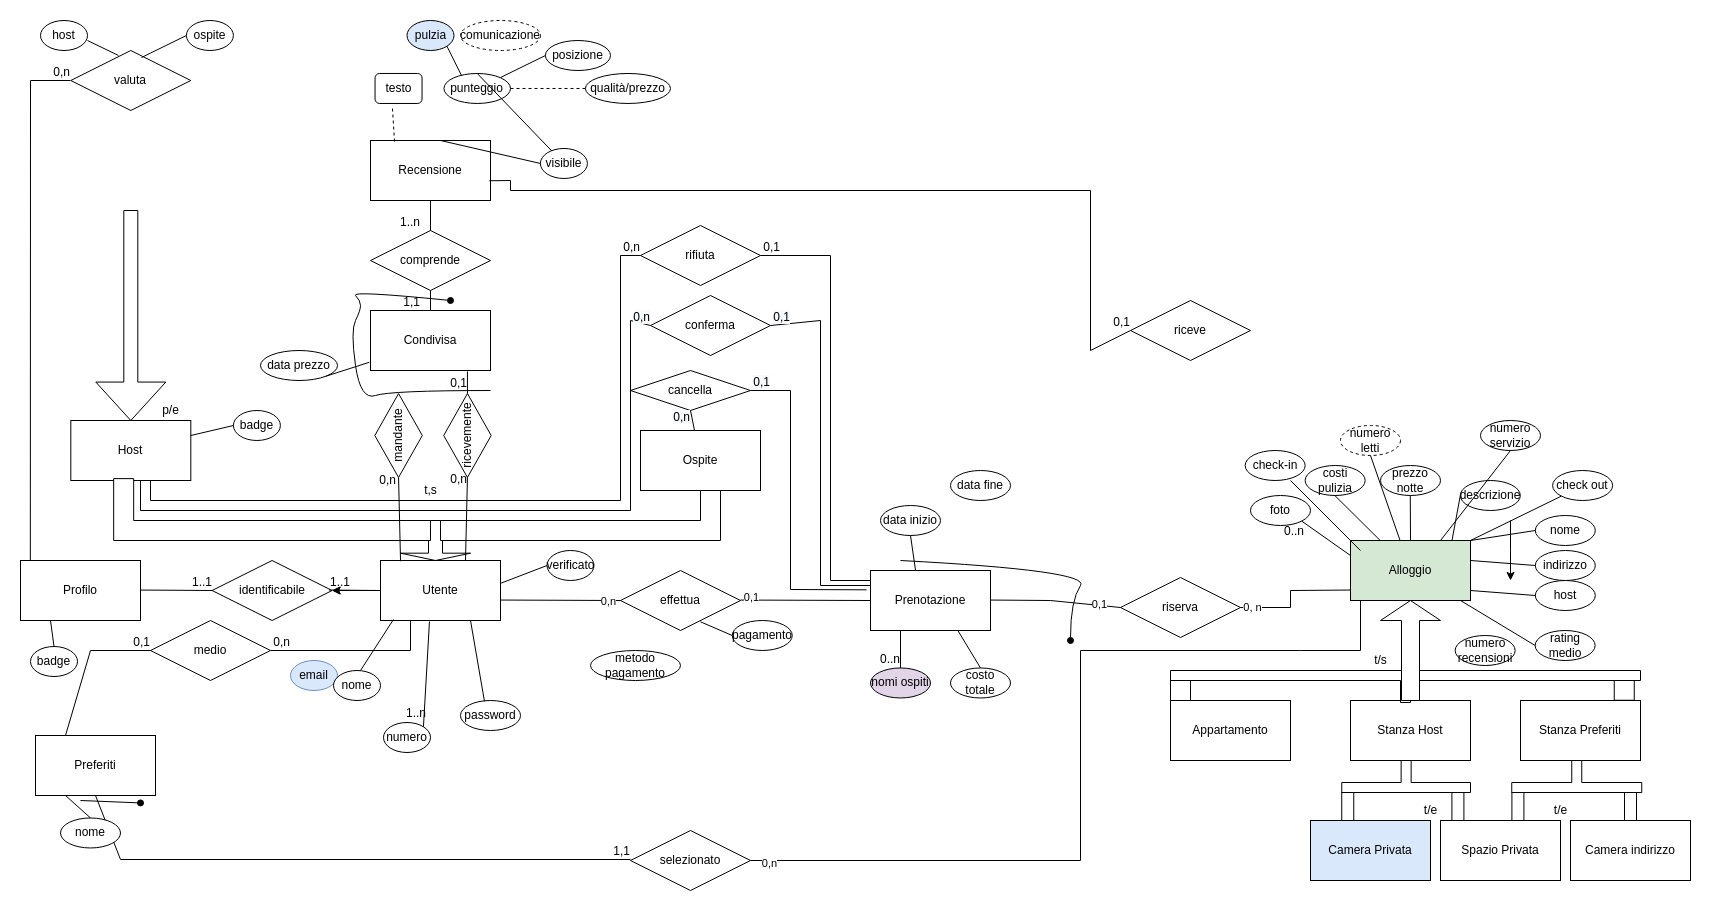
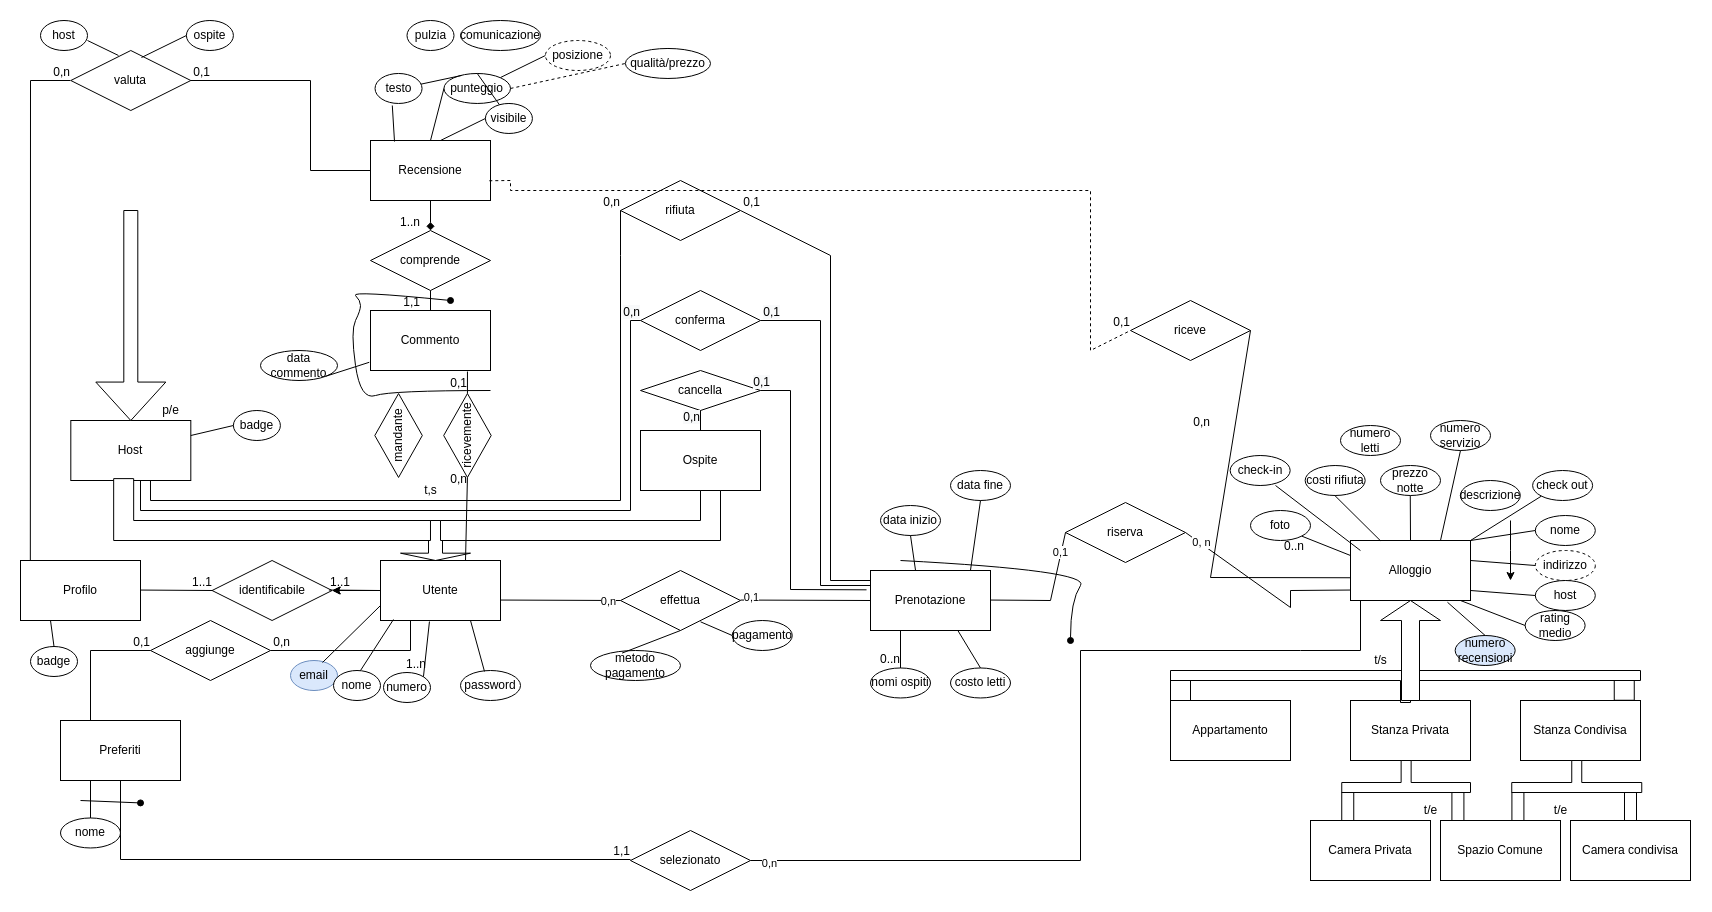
(431, 36) -> (431, 36)
(501, 36) -> (501, 36)
(578, 56) -> (578, 56)
(454, 61) -> (442, 80)
(399, 88) -> (399, 88)
(628, 88) -> (668, 63)
none -> (311, 97)
none -> (437, 115)
(393, 123) -> (393, 123)
(564, 163) -> (509, 118)
(888, 191) -> (888, 191)
(431, 226) -> (431, 222)
(701, 256) -> (681, 211)
(711, 326) -> (701, 321)
(431, 341) -> (431, 341)
(299, 366) -> (299, 366)
(691, 391) -> (701, 391)
(1511, 436) -> (1461, 436)
(1371, 441) -> (1371, 441)
(1275, 466) -> (1260, 471)
(1336, 481) -> (1336, 481)
(1583, 486) -> (1563, 486)
(1385, 498) -> none
(1458, 506) -> none
(1281, 511) -> (1281, 526)
(400, 520) -> none
none -> (1219, 522)
none -> (975, 536)
(571, 566) -> none
(1565, 566) -> (1565, 566)
(1411, 571) -> (1411, 571)
(524, 574) -> none
(1181, 608) -> (1126, 533)
none -> (1466, 619)
none -> (351, 634)
none -> (651, 642)
(1565, 646) -> (1555, 626)
(211, 651) -> (211, 651)
(1485, 651) -> (1485, 651)
(901, 683) -> (901, 683)
(981, 683) -> (981, 683)
(491, 716) -> (491, 686)
(1411, 731) -> (1411, 731)
(1581, 731) -> (1581, 731)
(407, 738) -> (407, 688)
(96, 766) -> (121, 751)
(1371, 851) -> (1371, 851)
(1501, 851) -> (1501, 851)
(1631, 851) -> (1631, 851)
